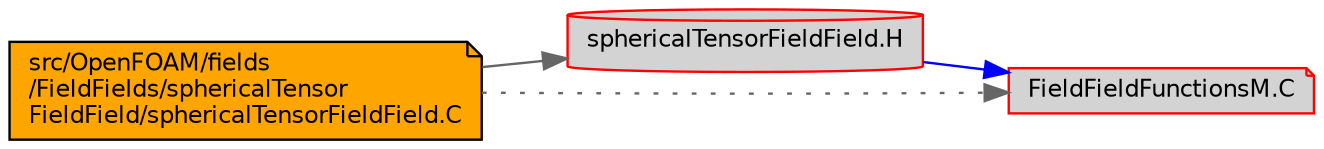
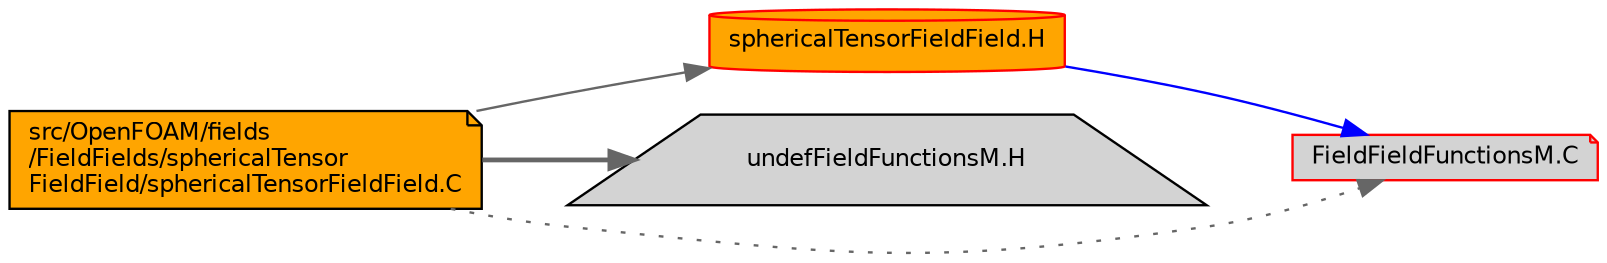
(745, 41) -> (887, 41)
none -> (887, 160)
